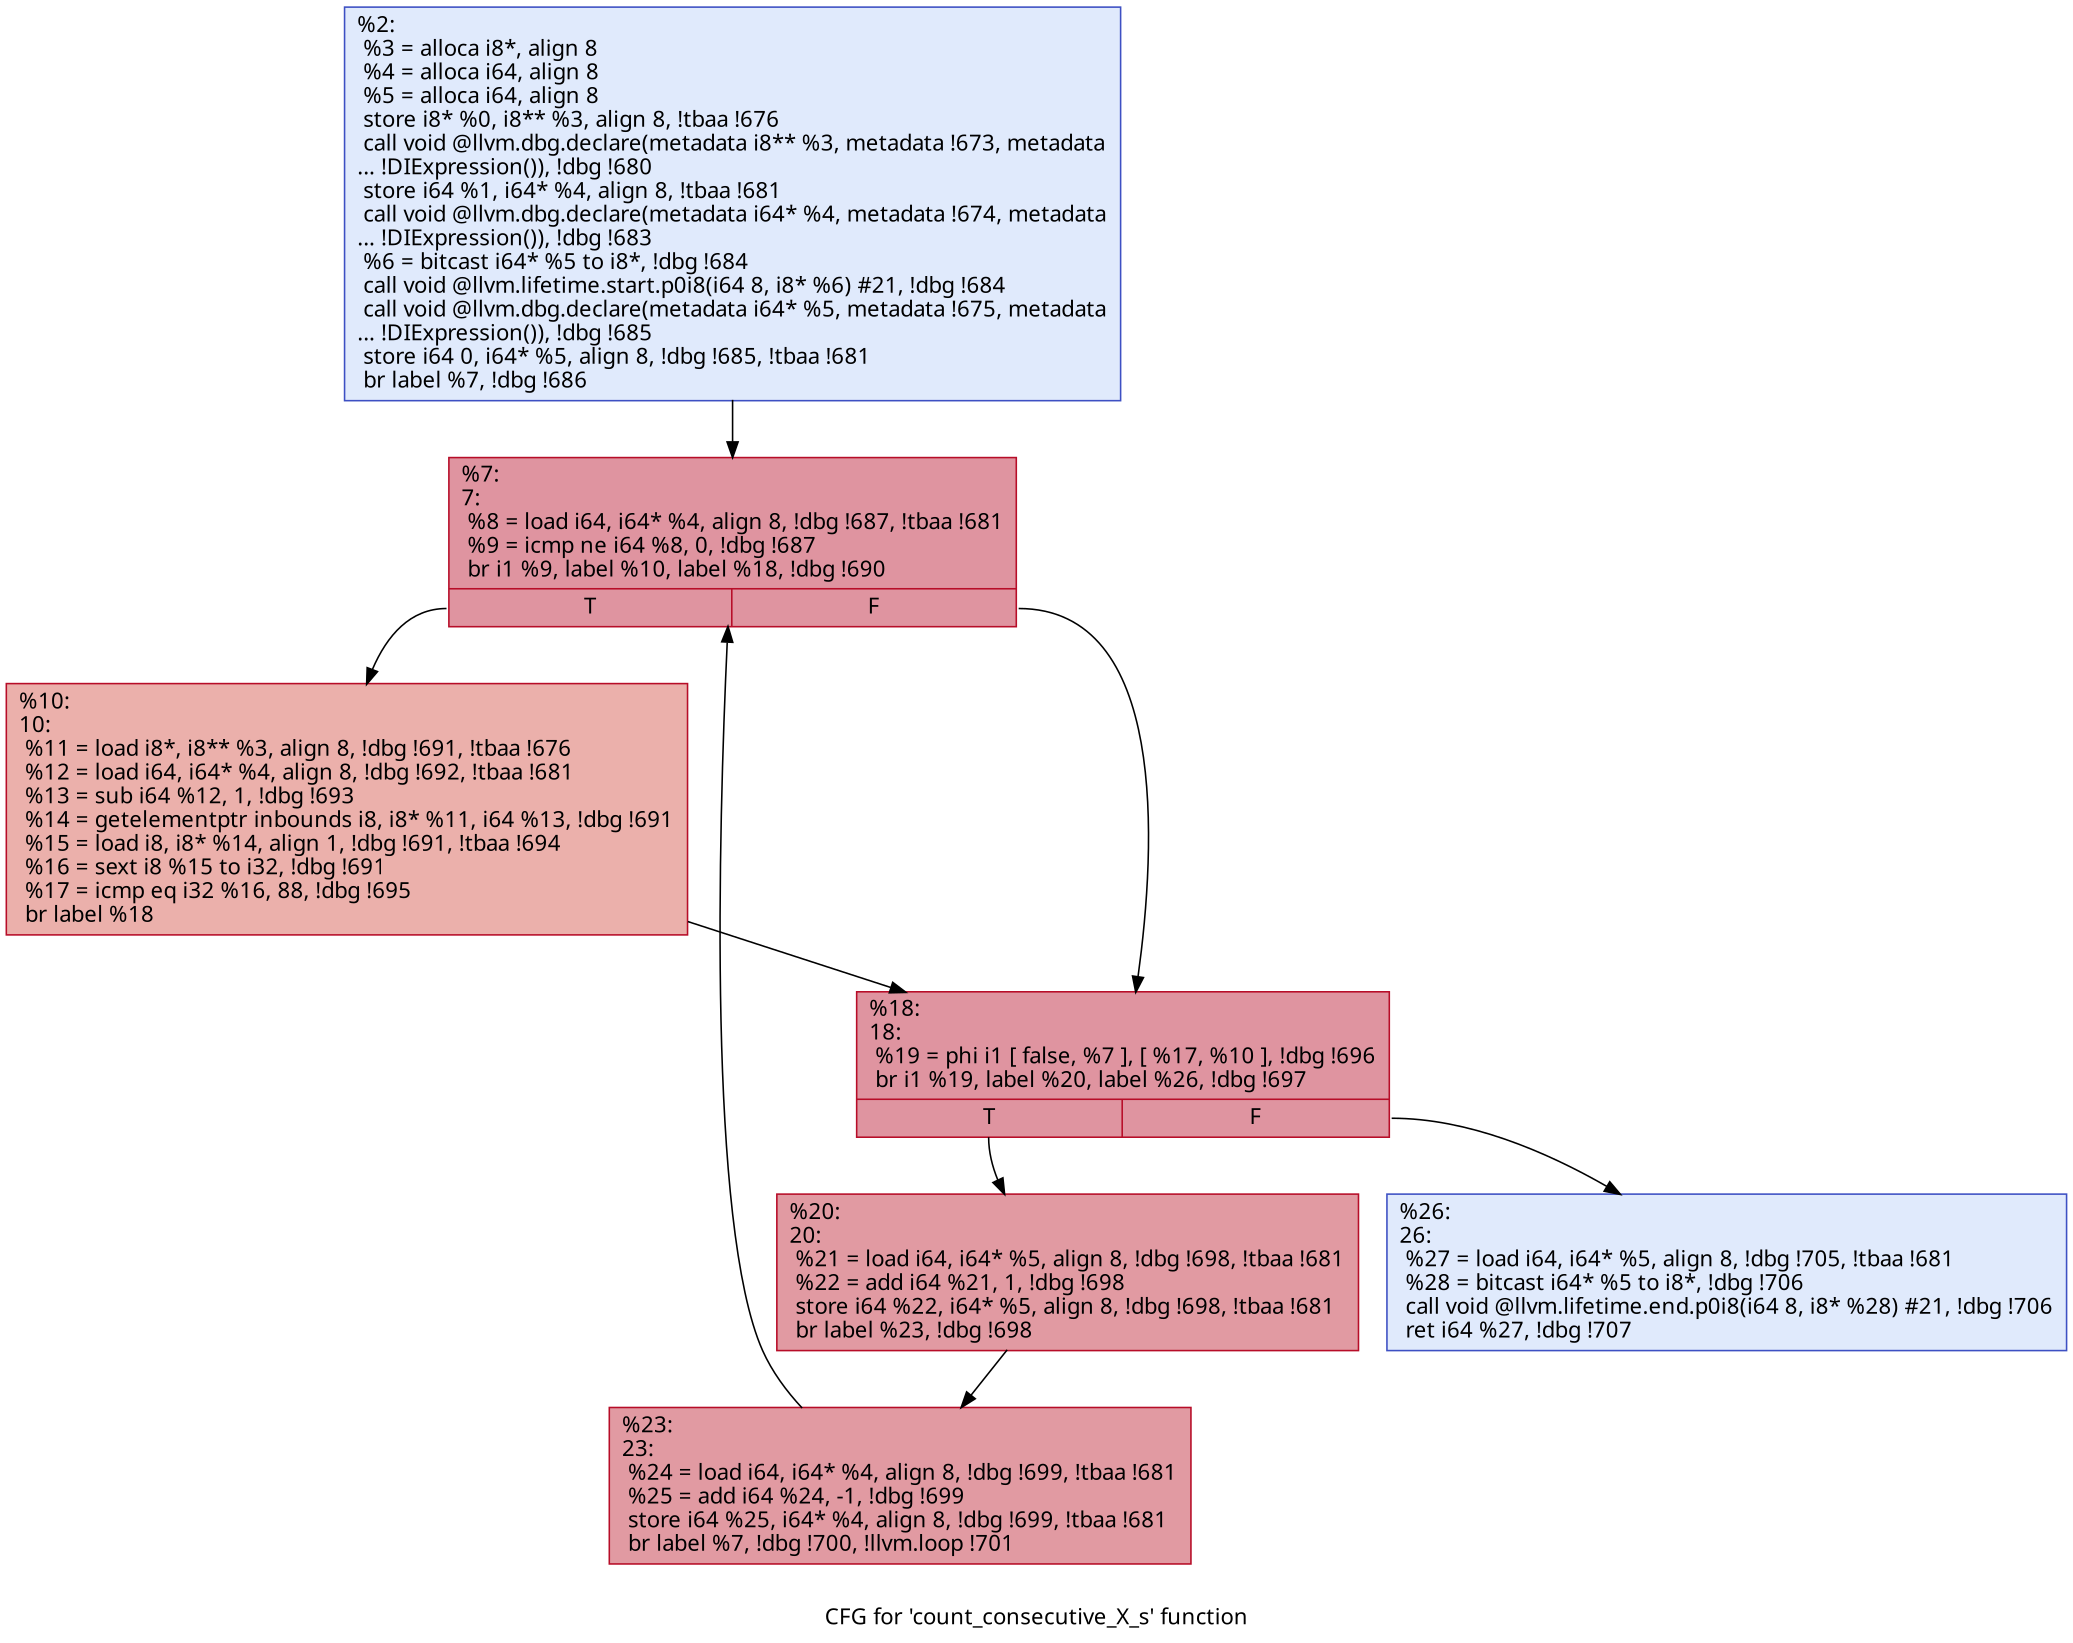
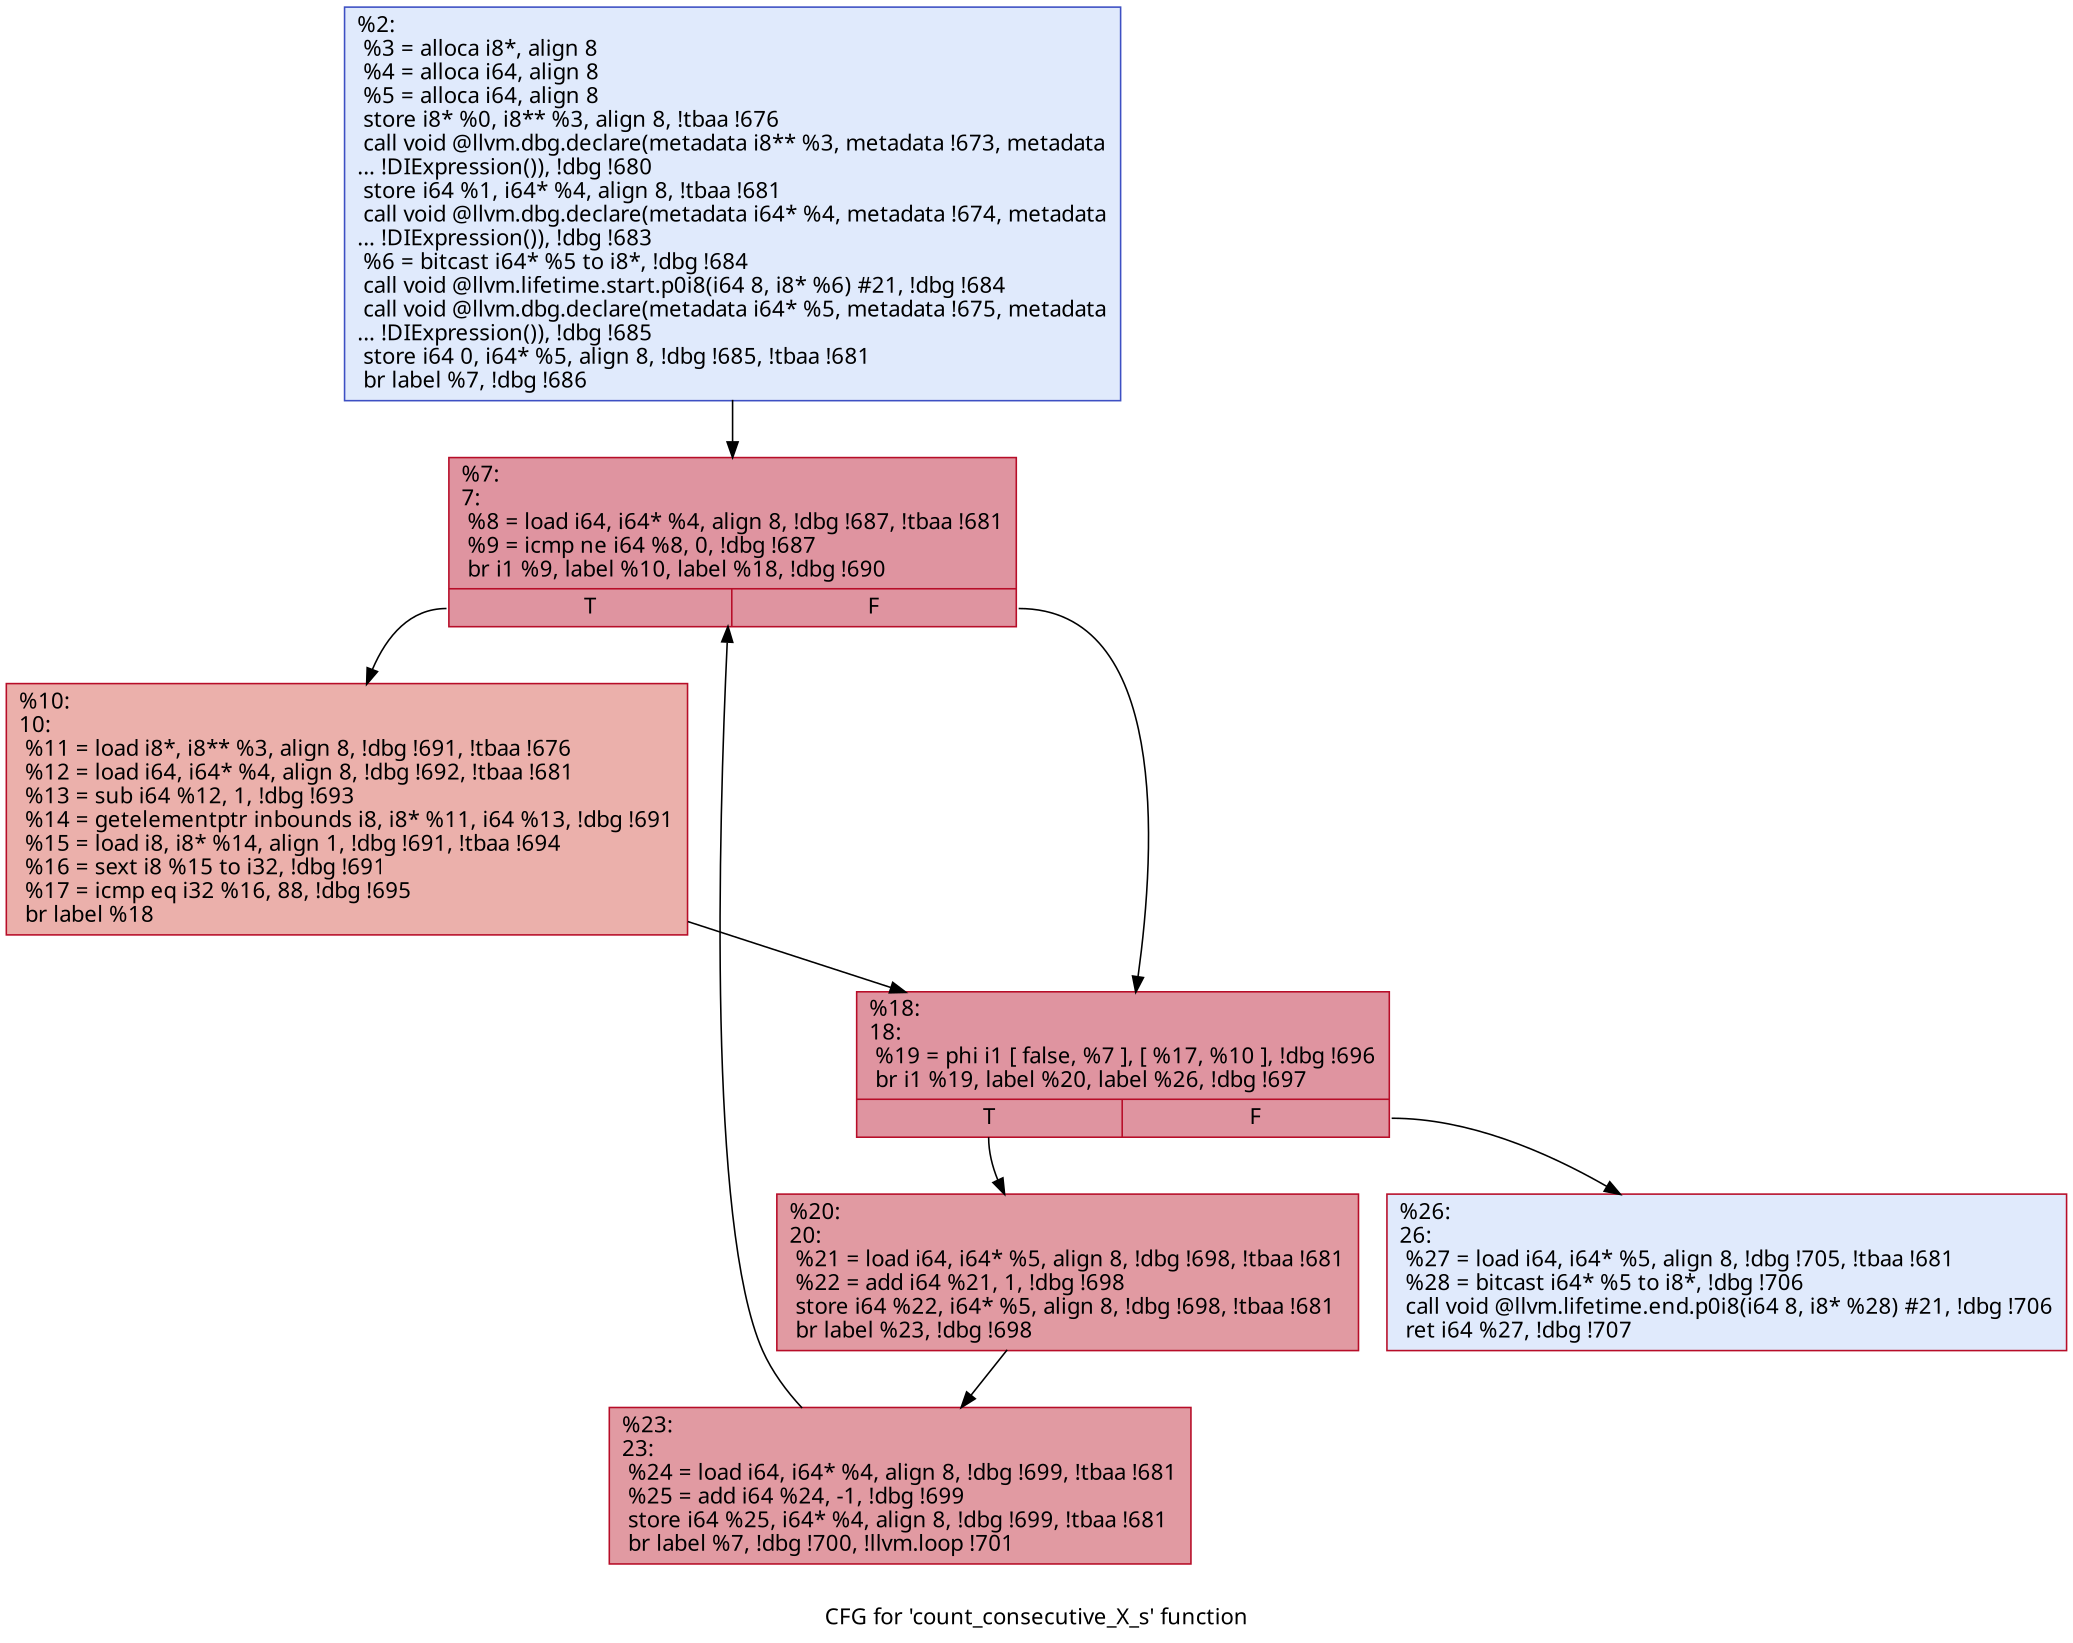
(1727, 1272) -> (1727, 1272)
